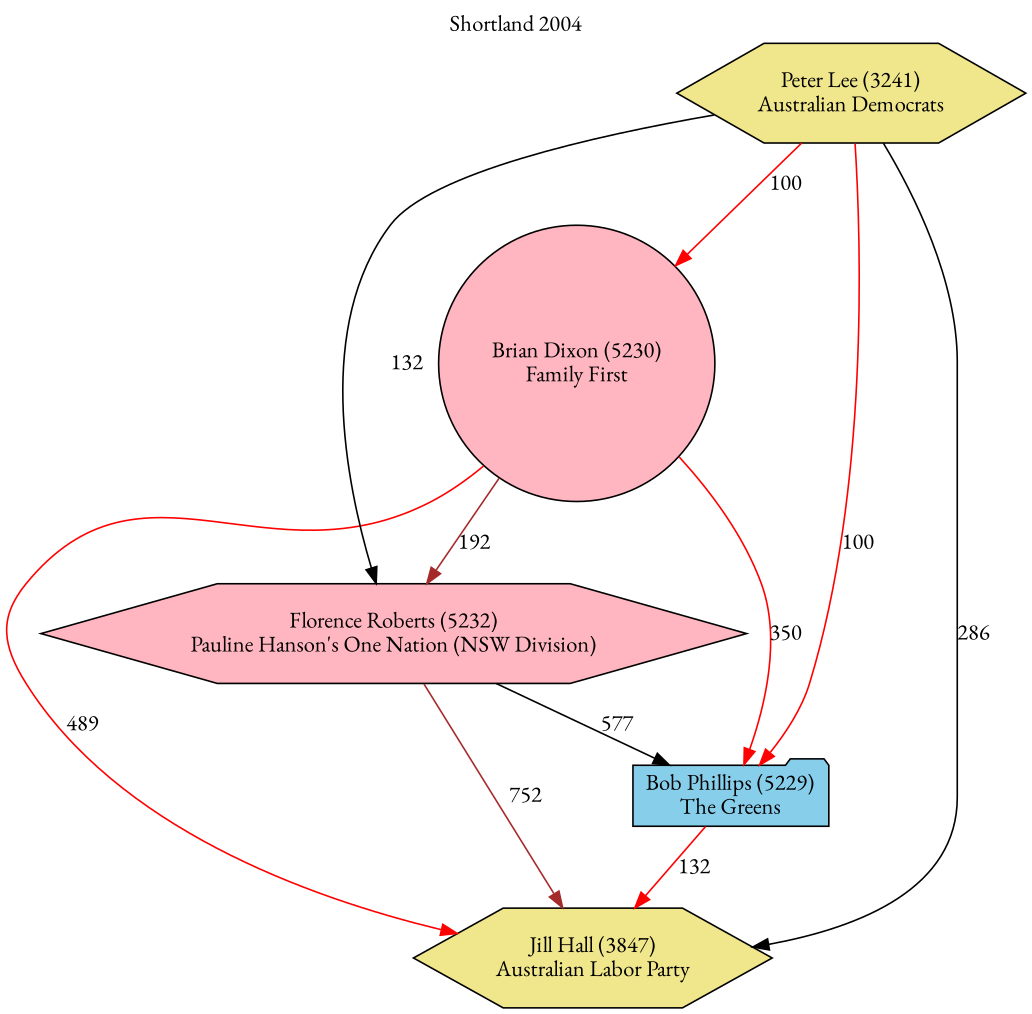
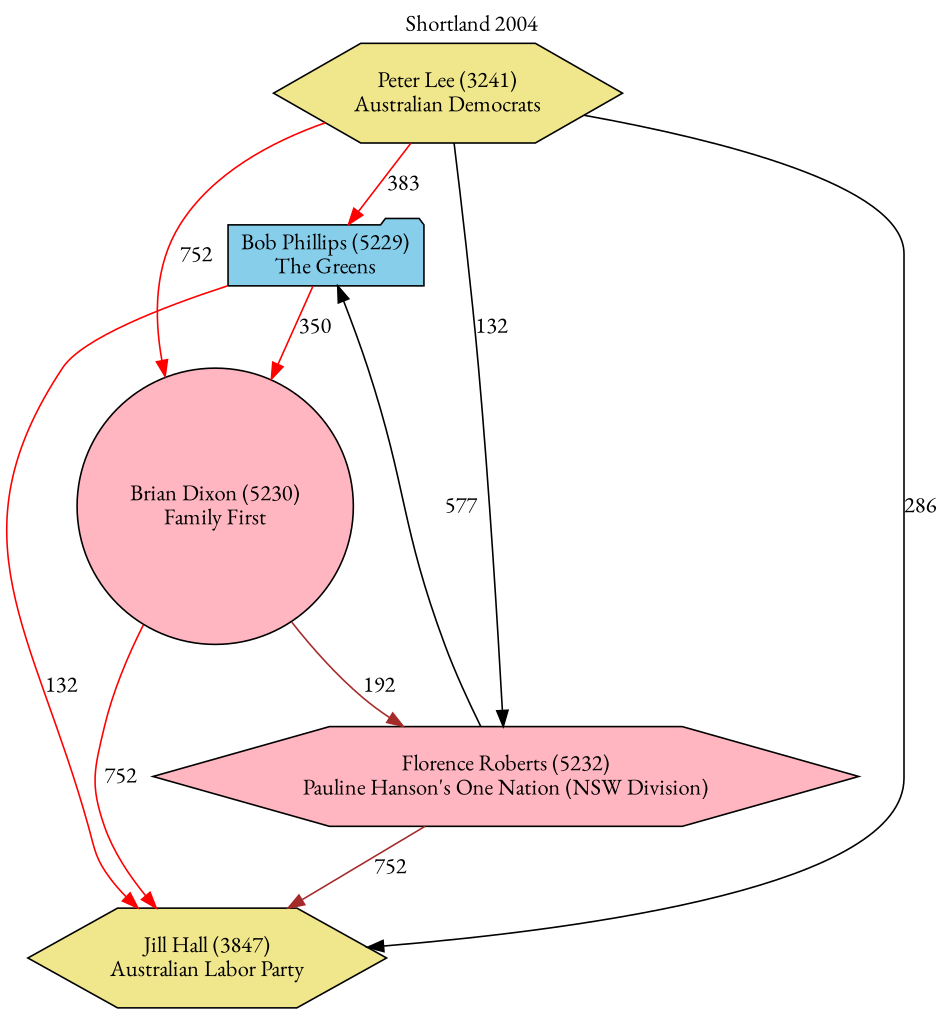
(786, 184) -> (197, 255)
(859, 543) -> (404, 184)
(764, 592) -> (295, 325)
(83, 724) -> (121, 776)
